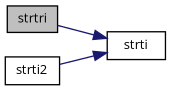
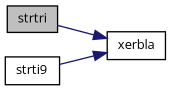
(136, 46) -> (136, 46)
(32, 71) -> (32, 71)
